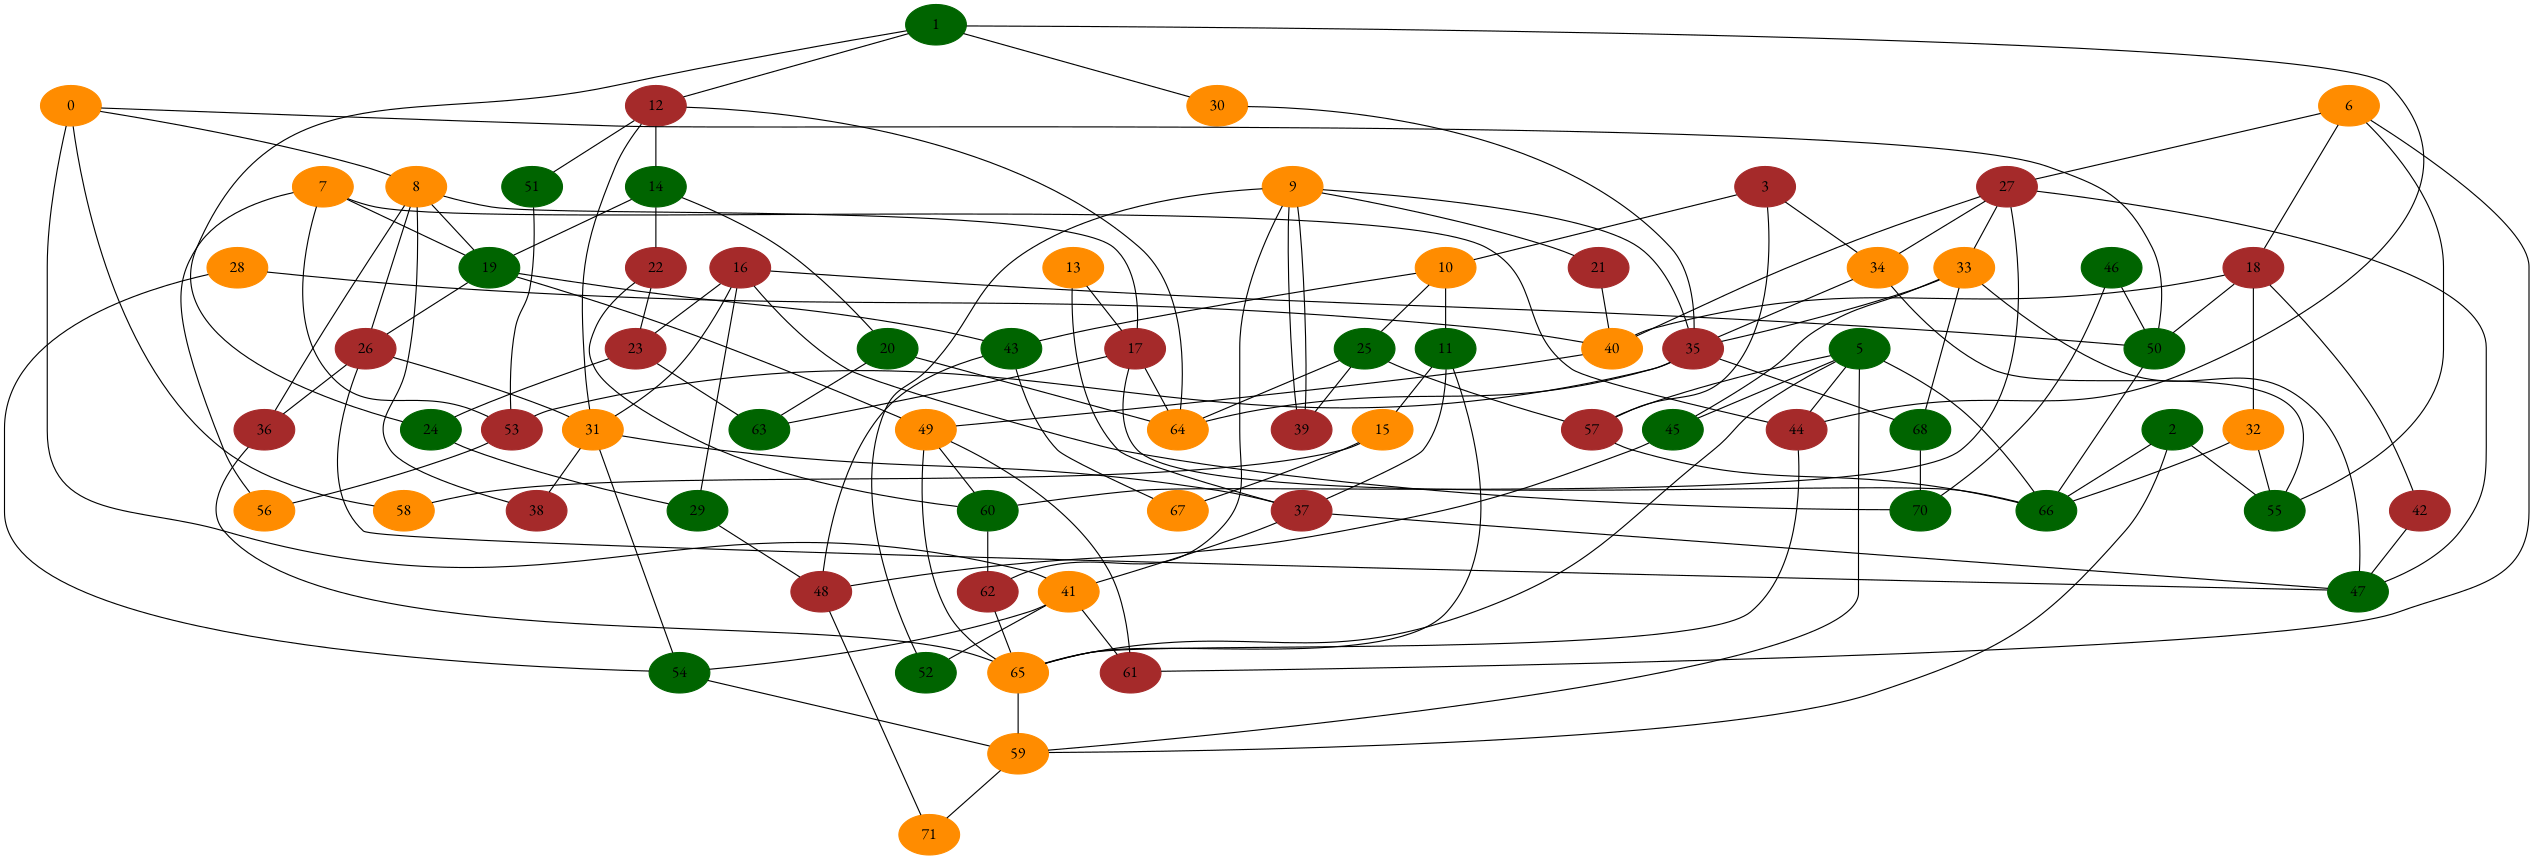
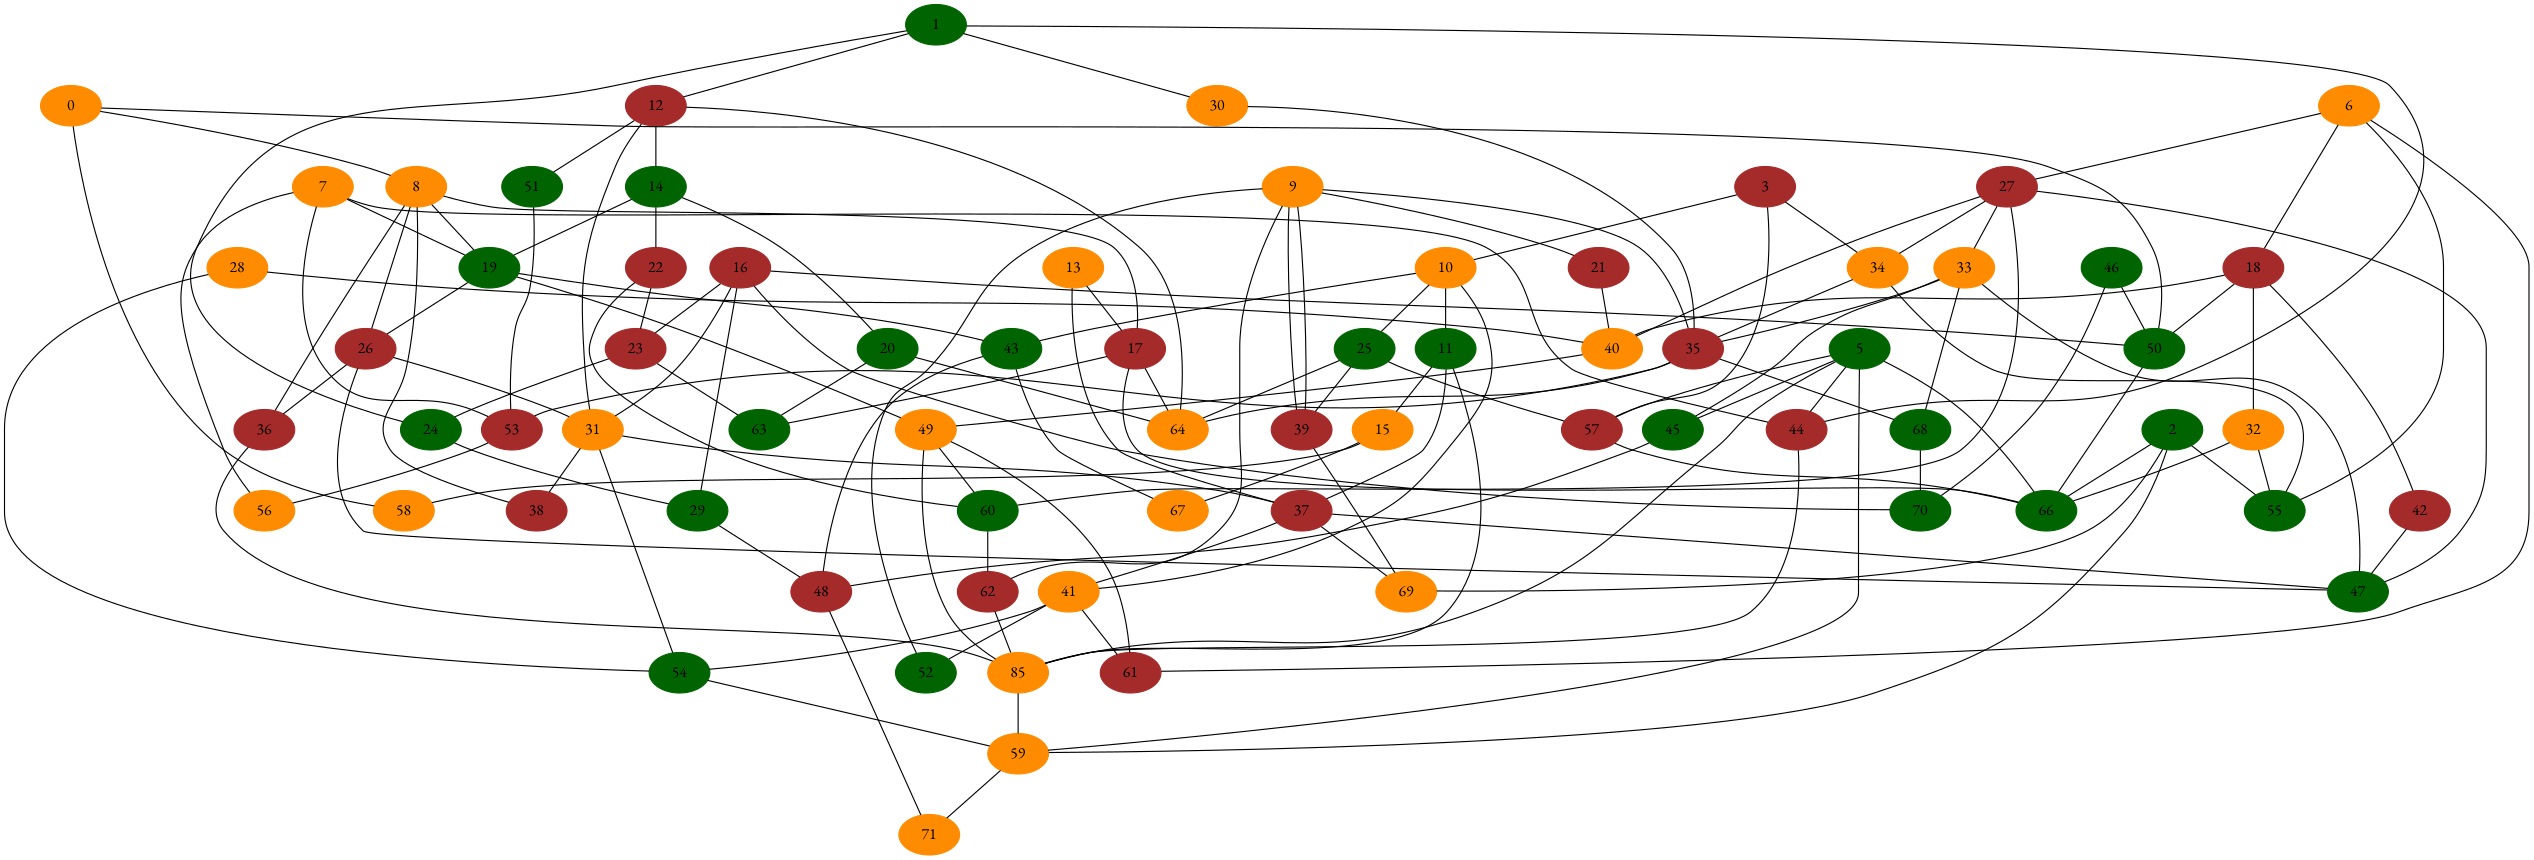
(370, 560) -> (1385, 509)
none -> (1406, 592)
(1018, 673) -> (1018, 673)
